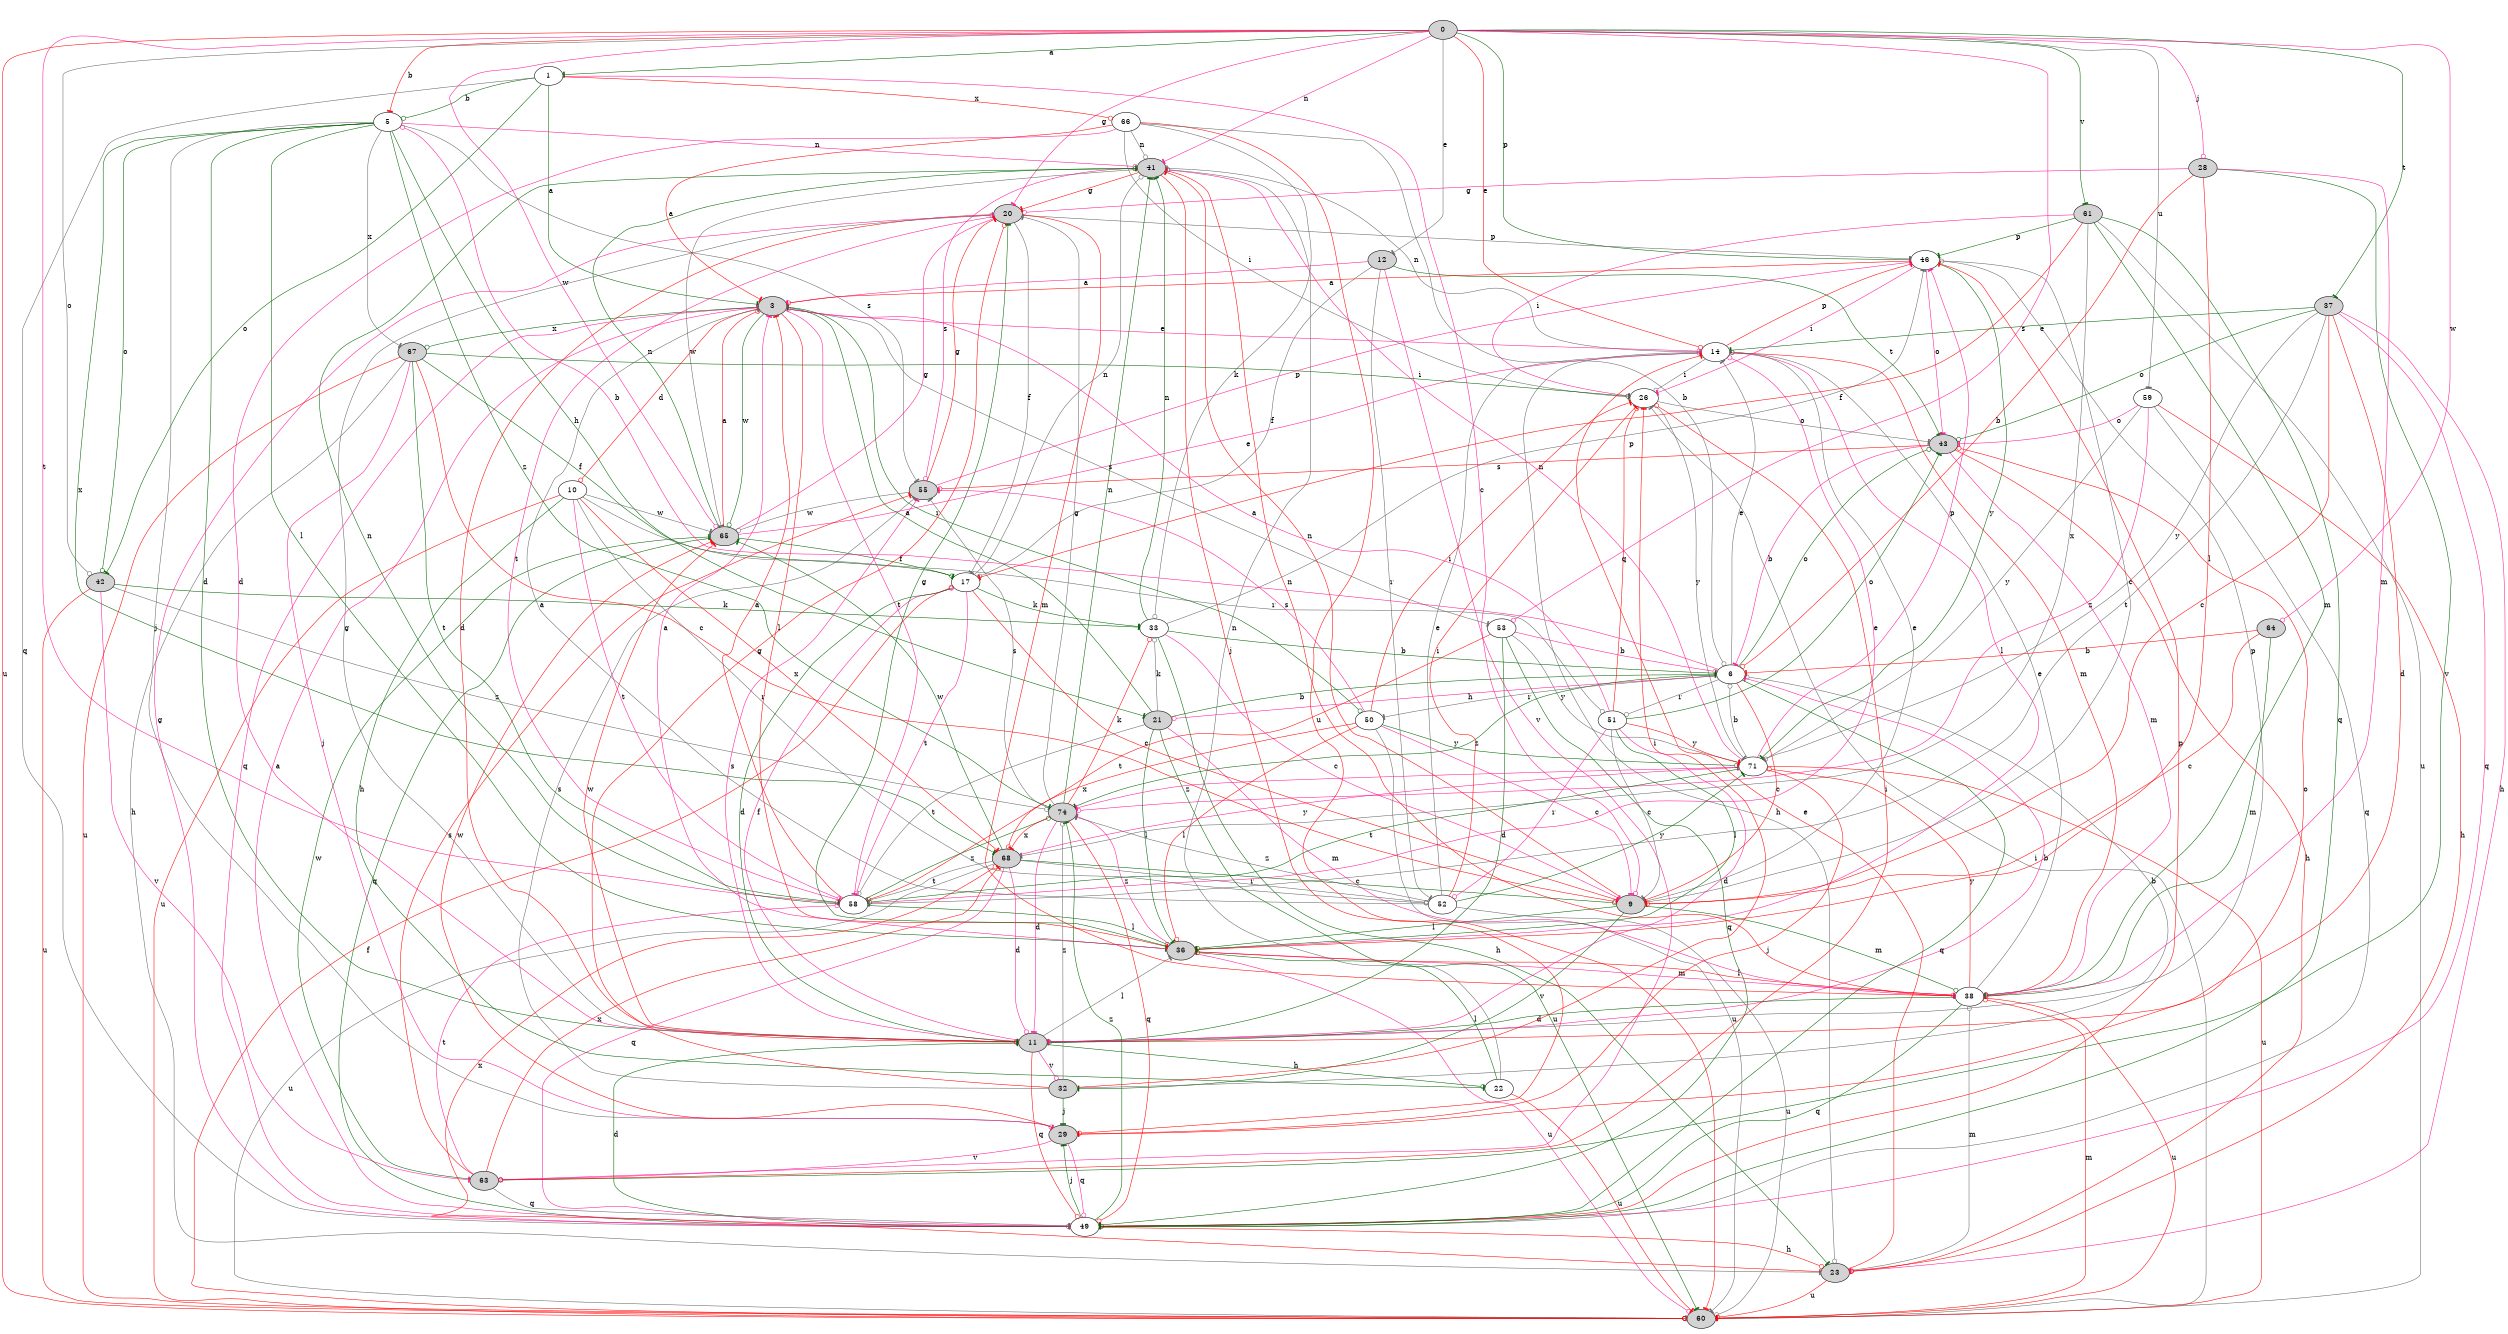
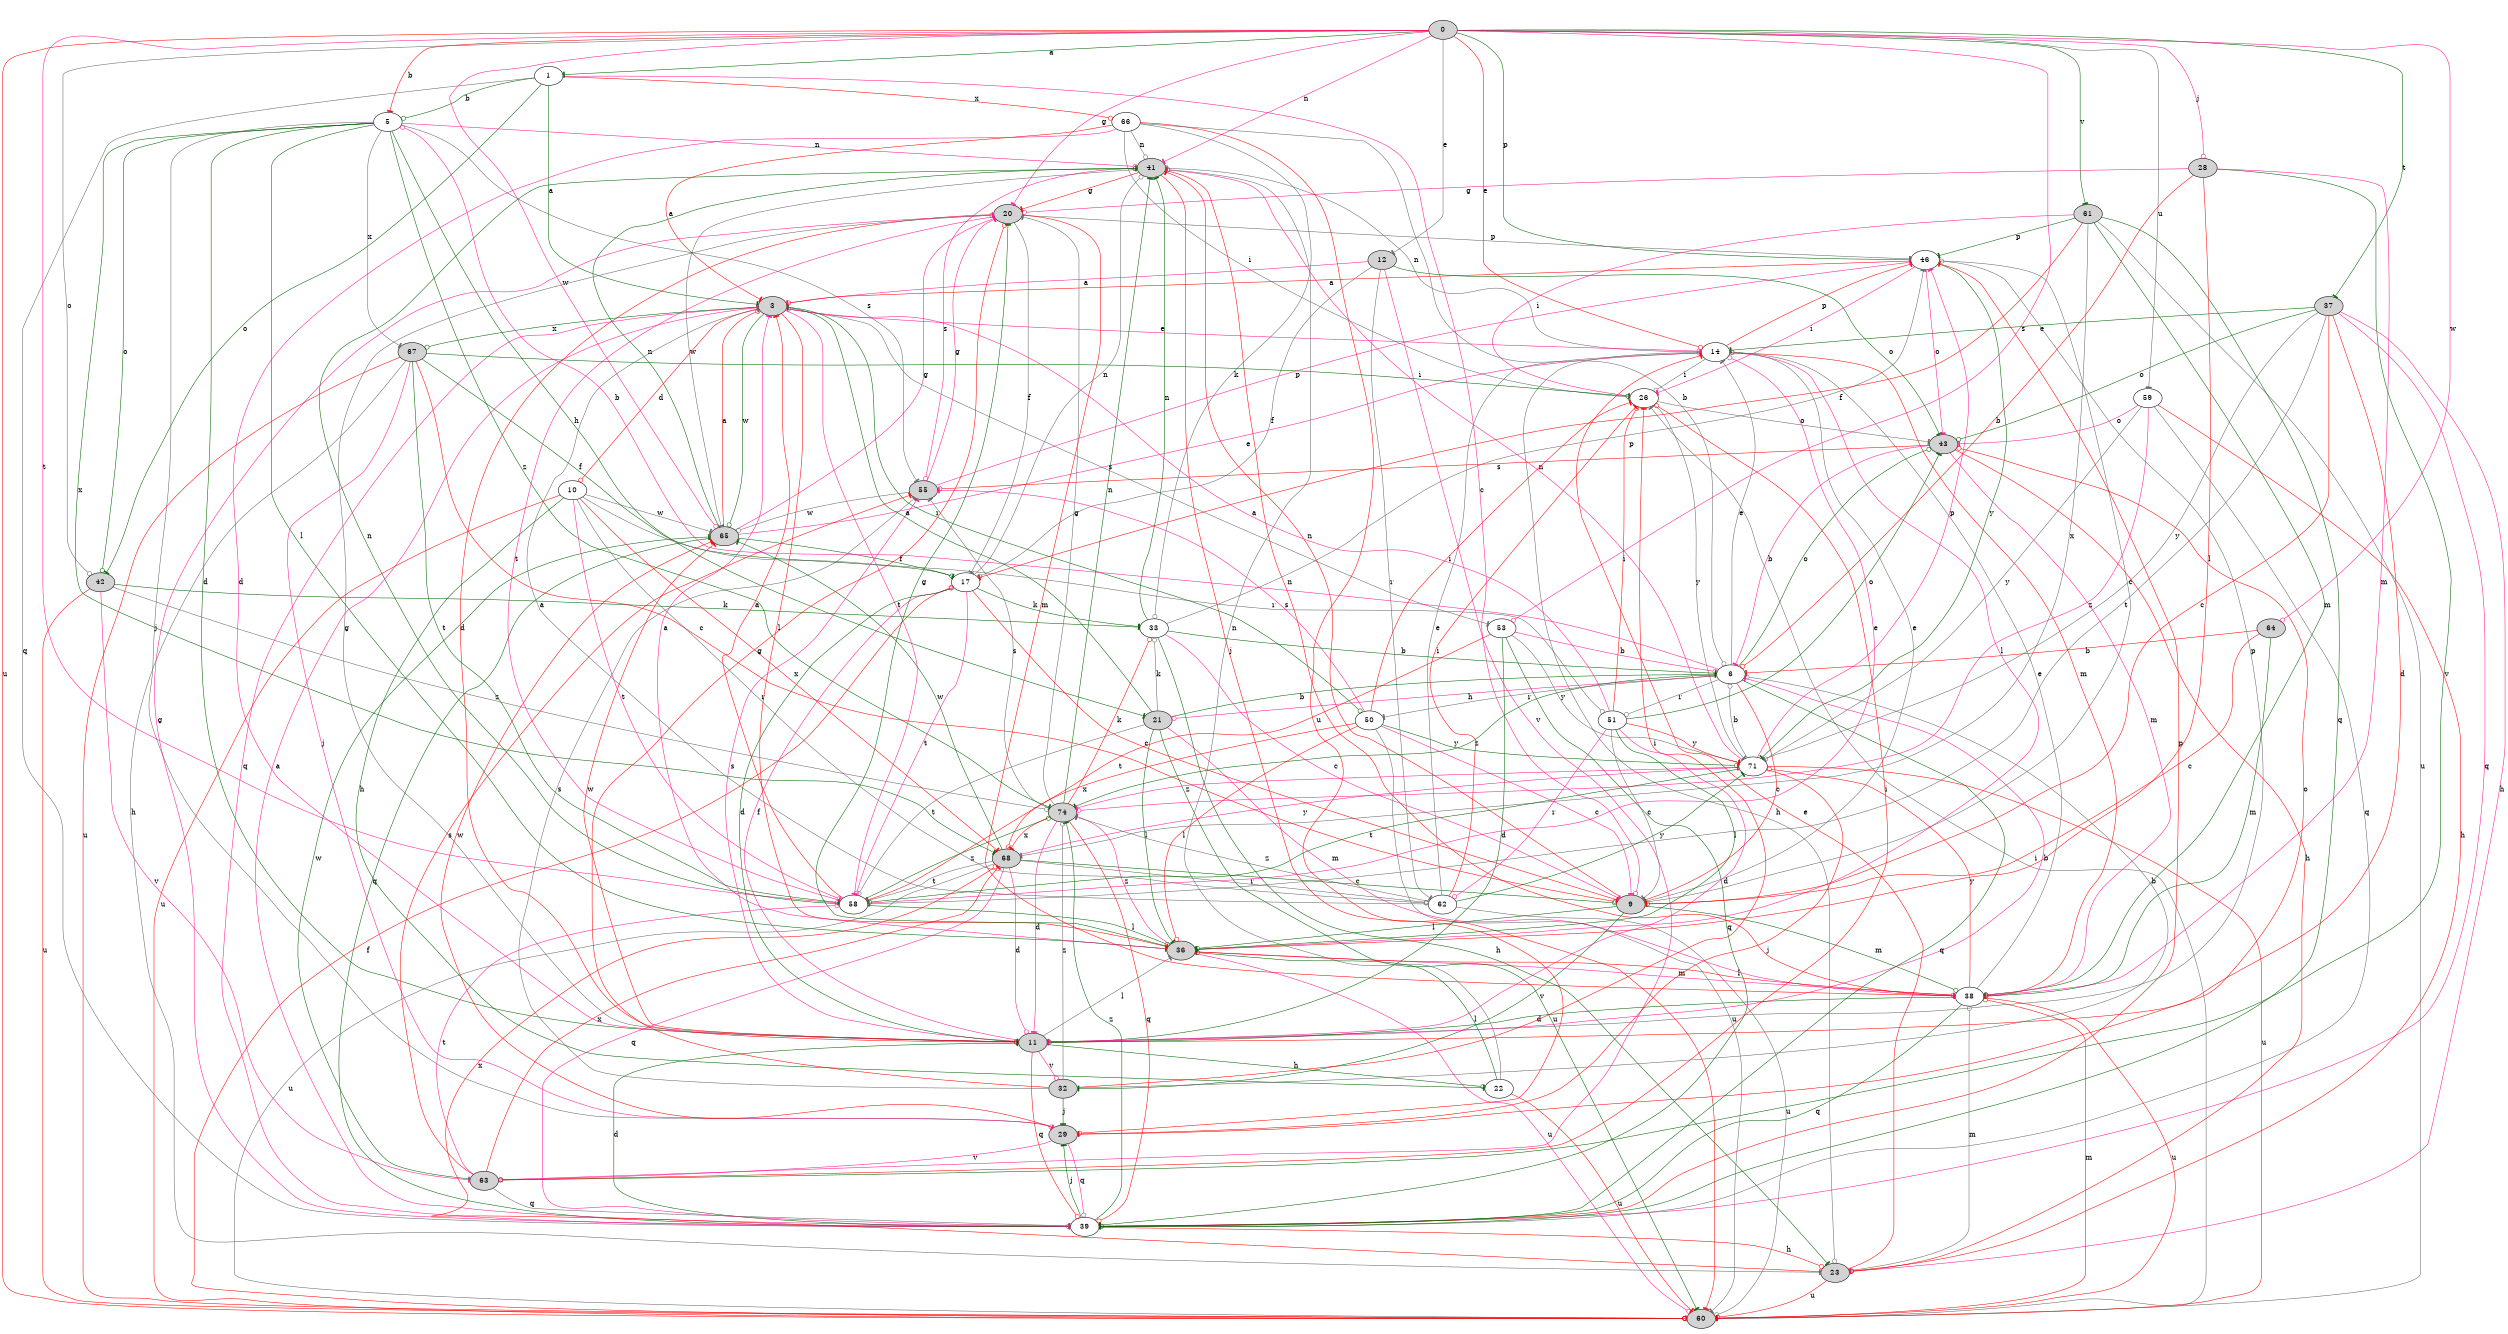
(955, 346) -> (955, 346)
(1892, 352) -> (1892, 352)
(1624, 559) -> (1624, 559)
(1170, 738) -> (1170, 738)
(1443, 905) -> (1443, 905)
(1085, 1227) -> (1085, 1227)
